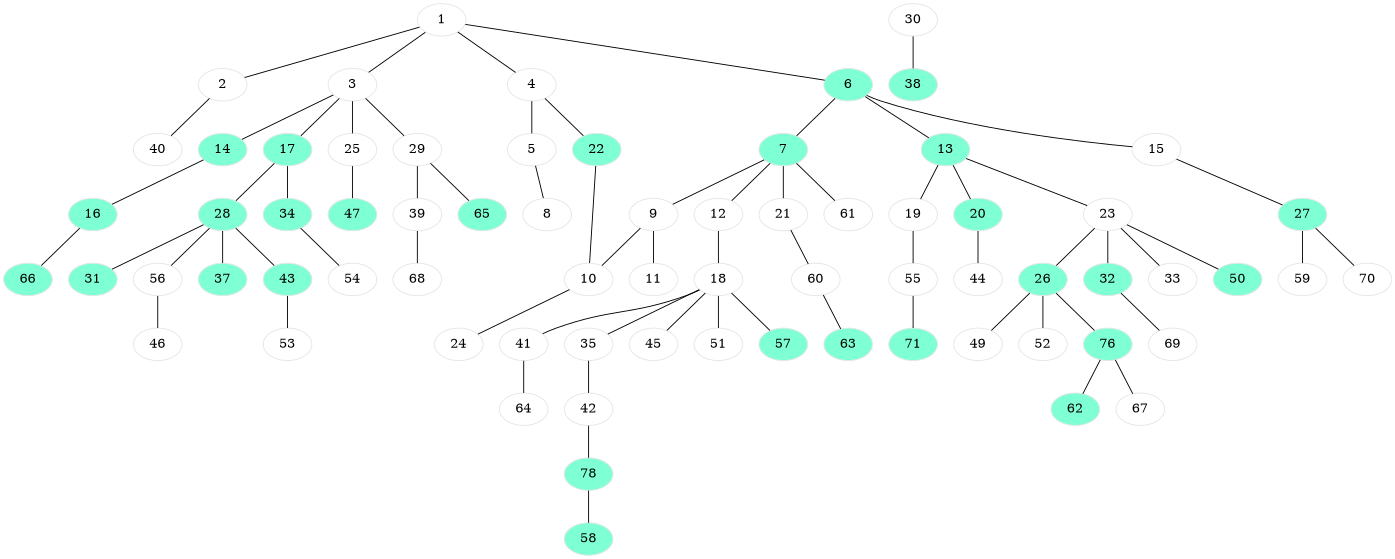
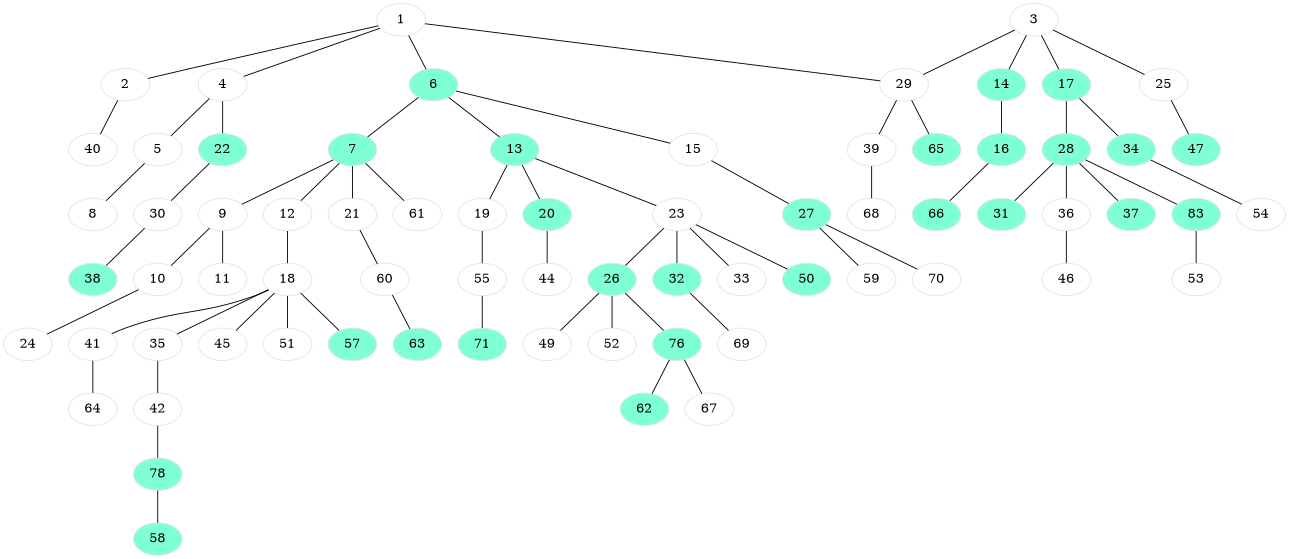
(397, 52) -> (653, 52)
(593, 215) -> (190, 182)
(158, 279) -> (1066, 215)
(288, 279) -> (1196, 215)
